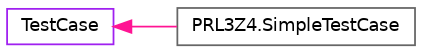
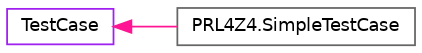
(296, 27) -> (296, 27)
